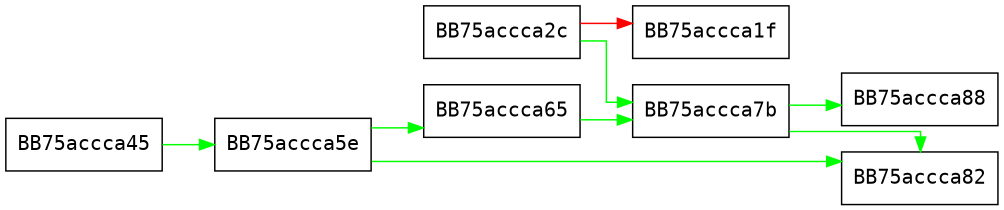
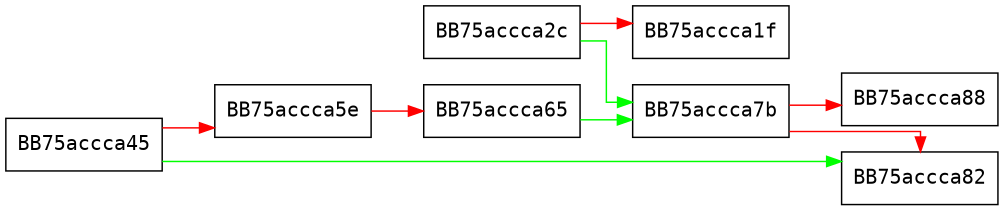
(808, 105) -> (808, 105)
(390, 128) -> (390, 111)
(858, 132) -> (858, 132)
(181, 145) -> (181, 128)
(599, 161) -> (494, 161)
